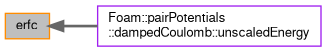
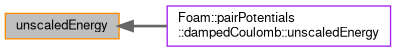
(27, 26) -> (62, 26)
